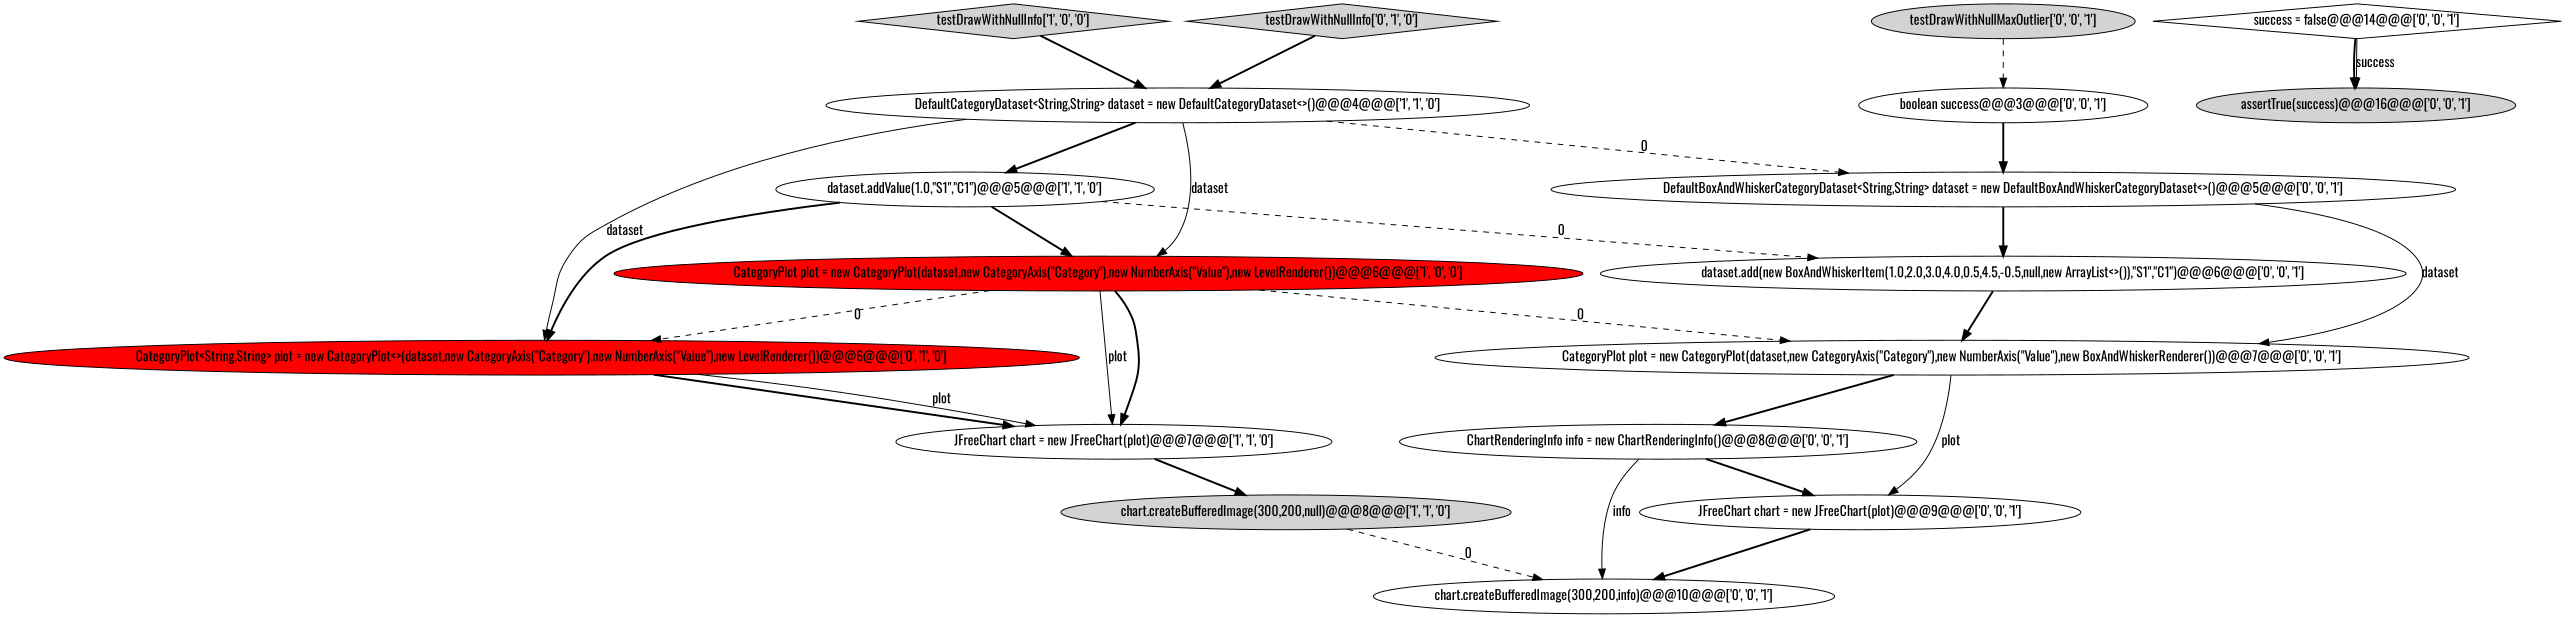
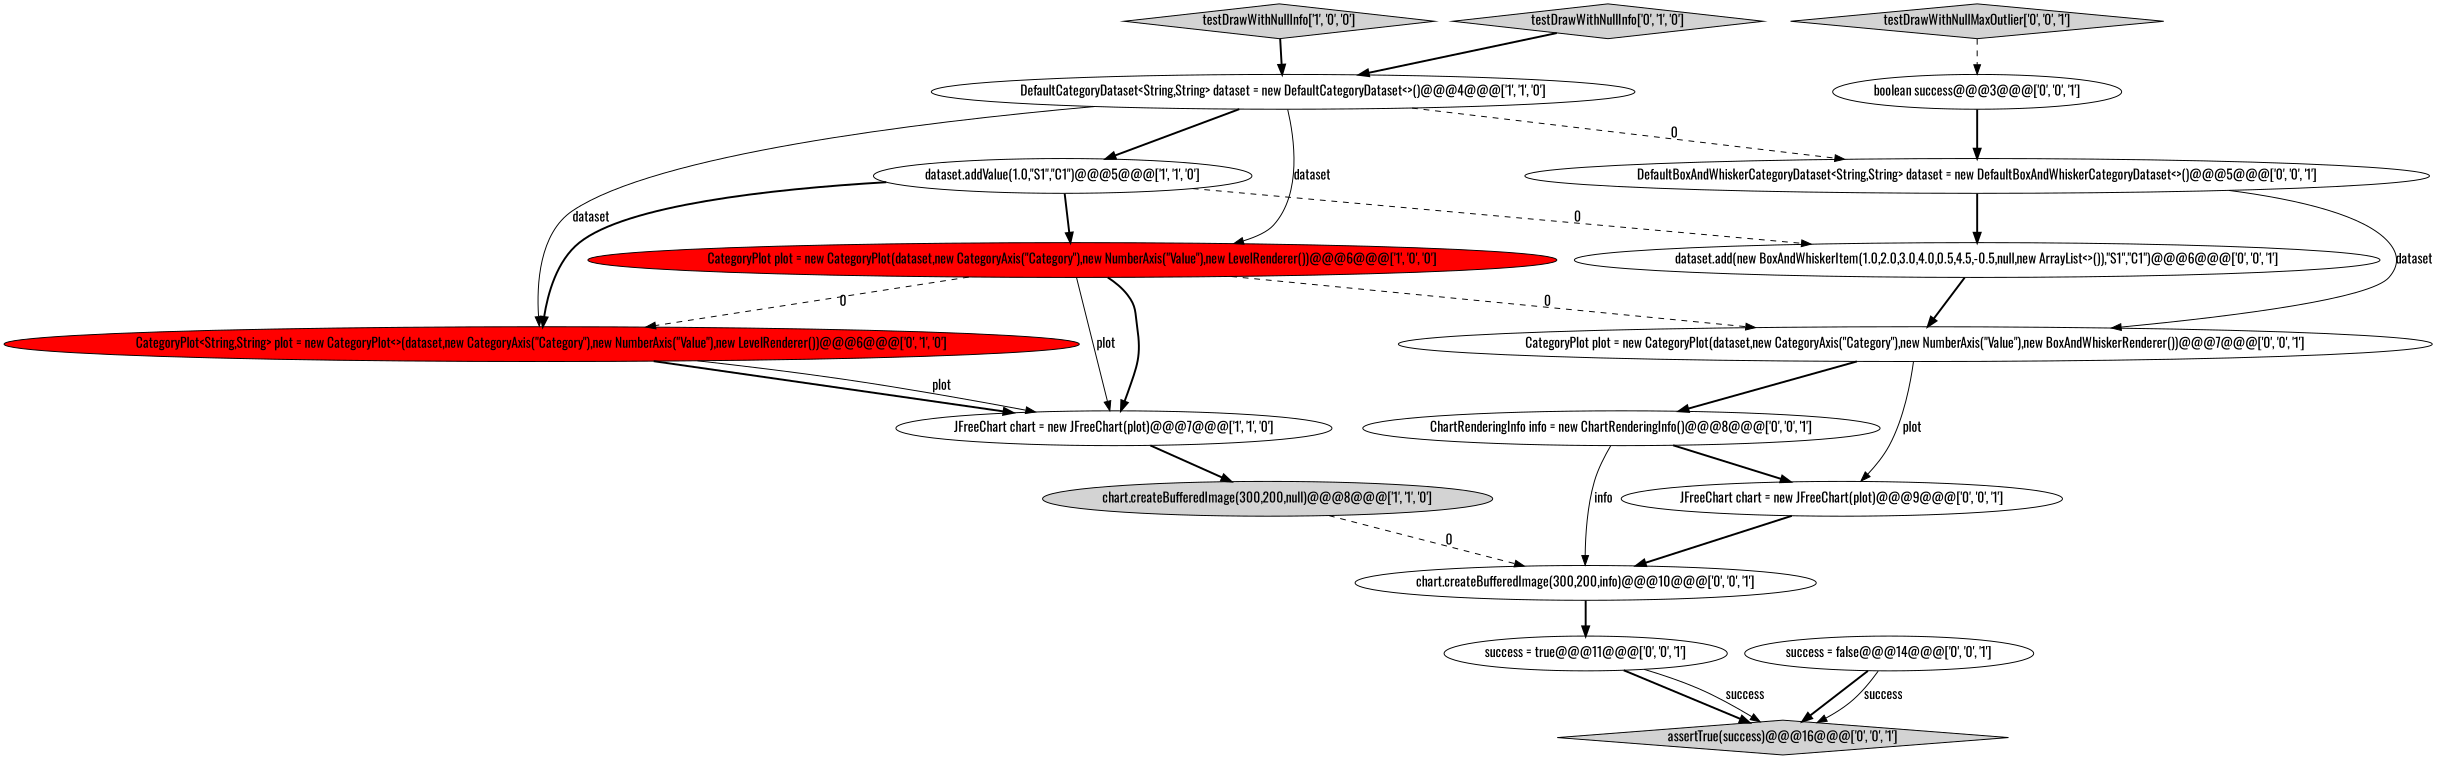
(2003, 21) -> (1977, 21)
(2357, 21) -> (1889, 653)
(2356, 105) -> (1783, 738)
none -> (1586, 653)
